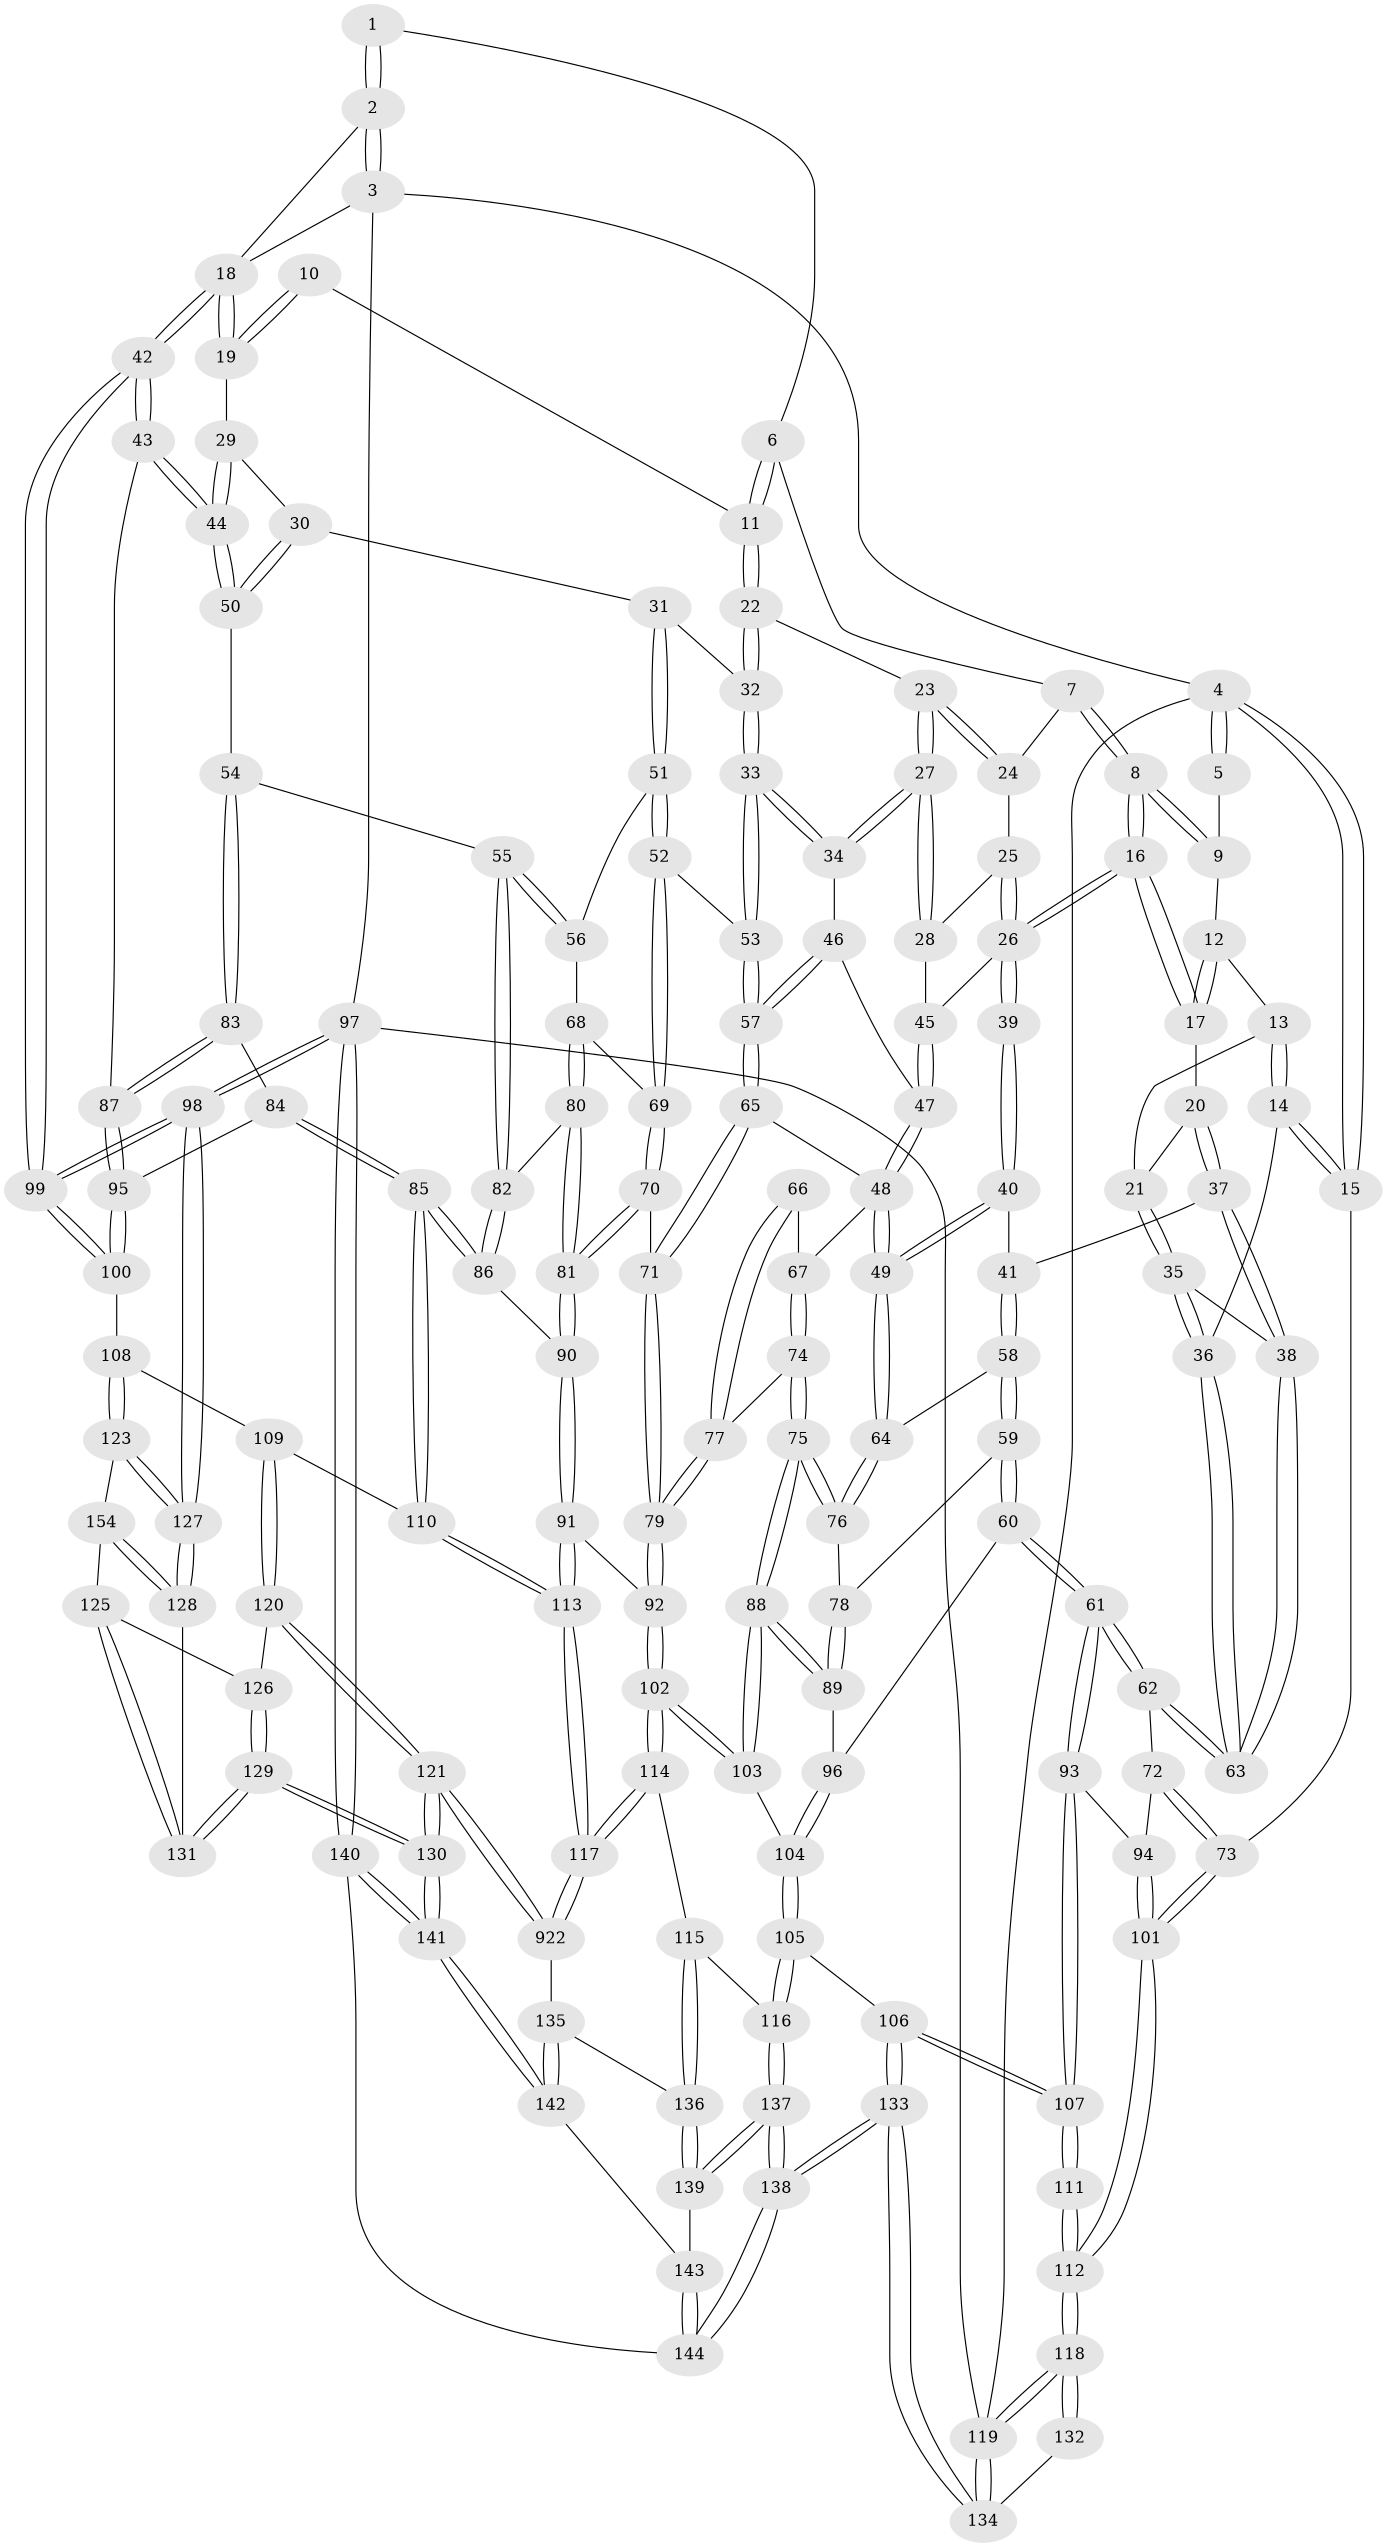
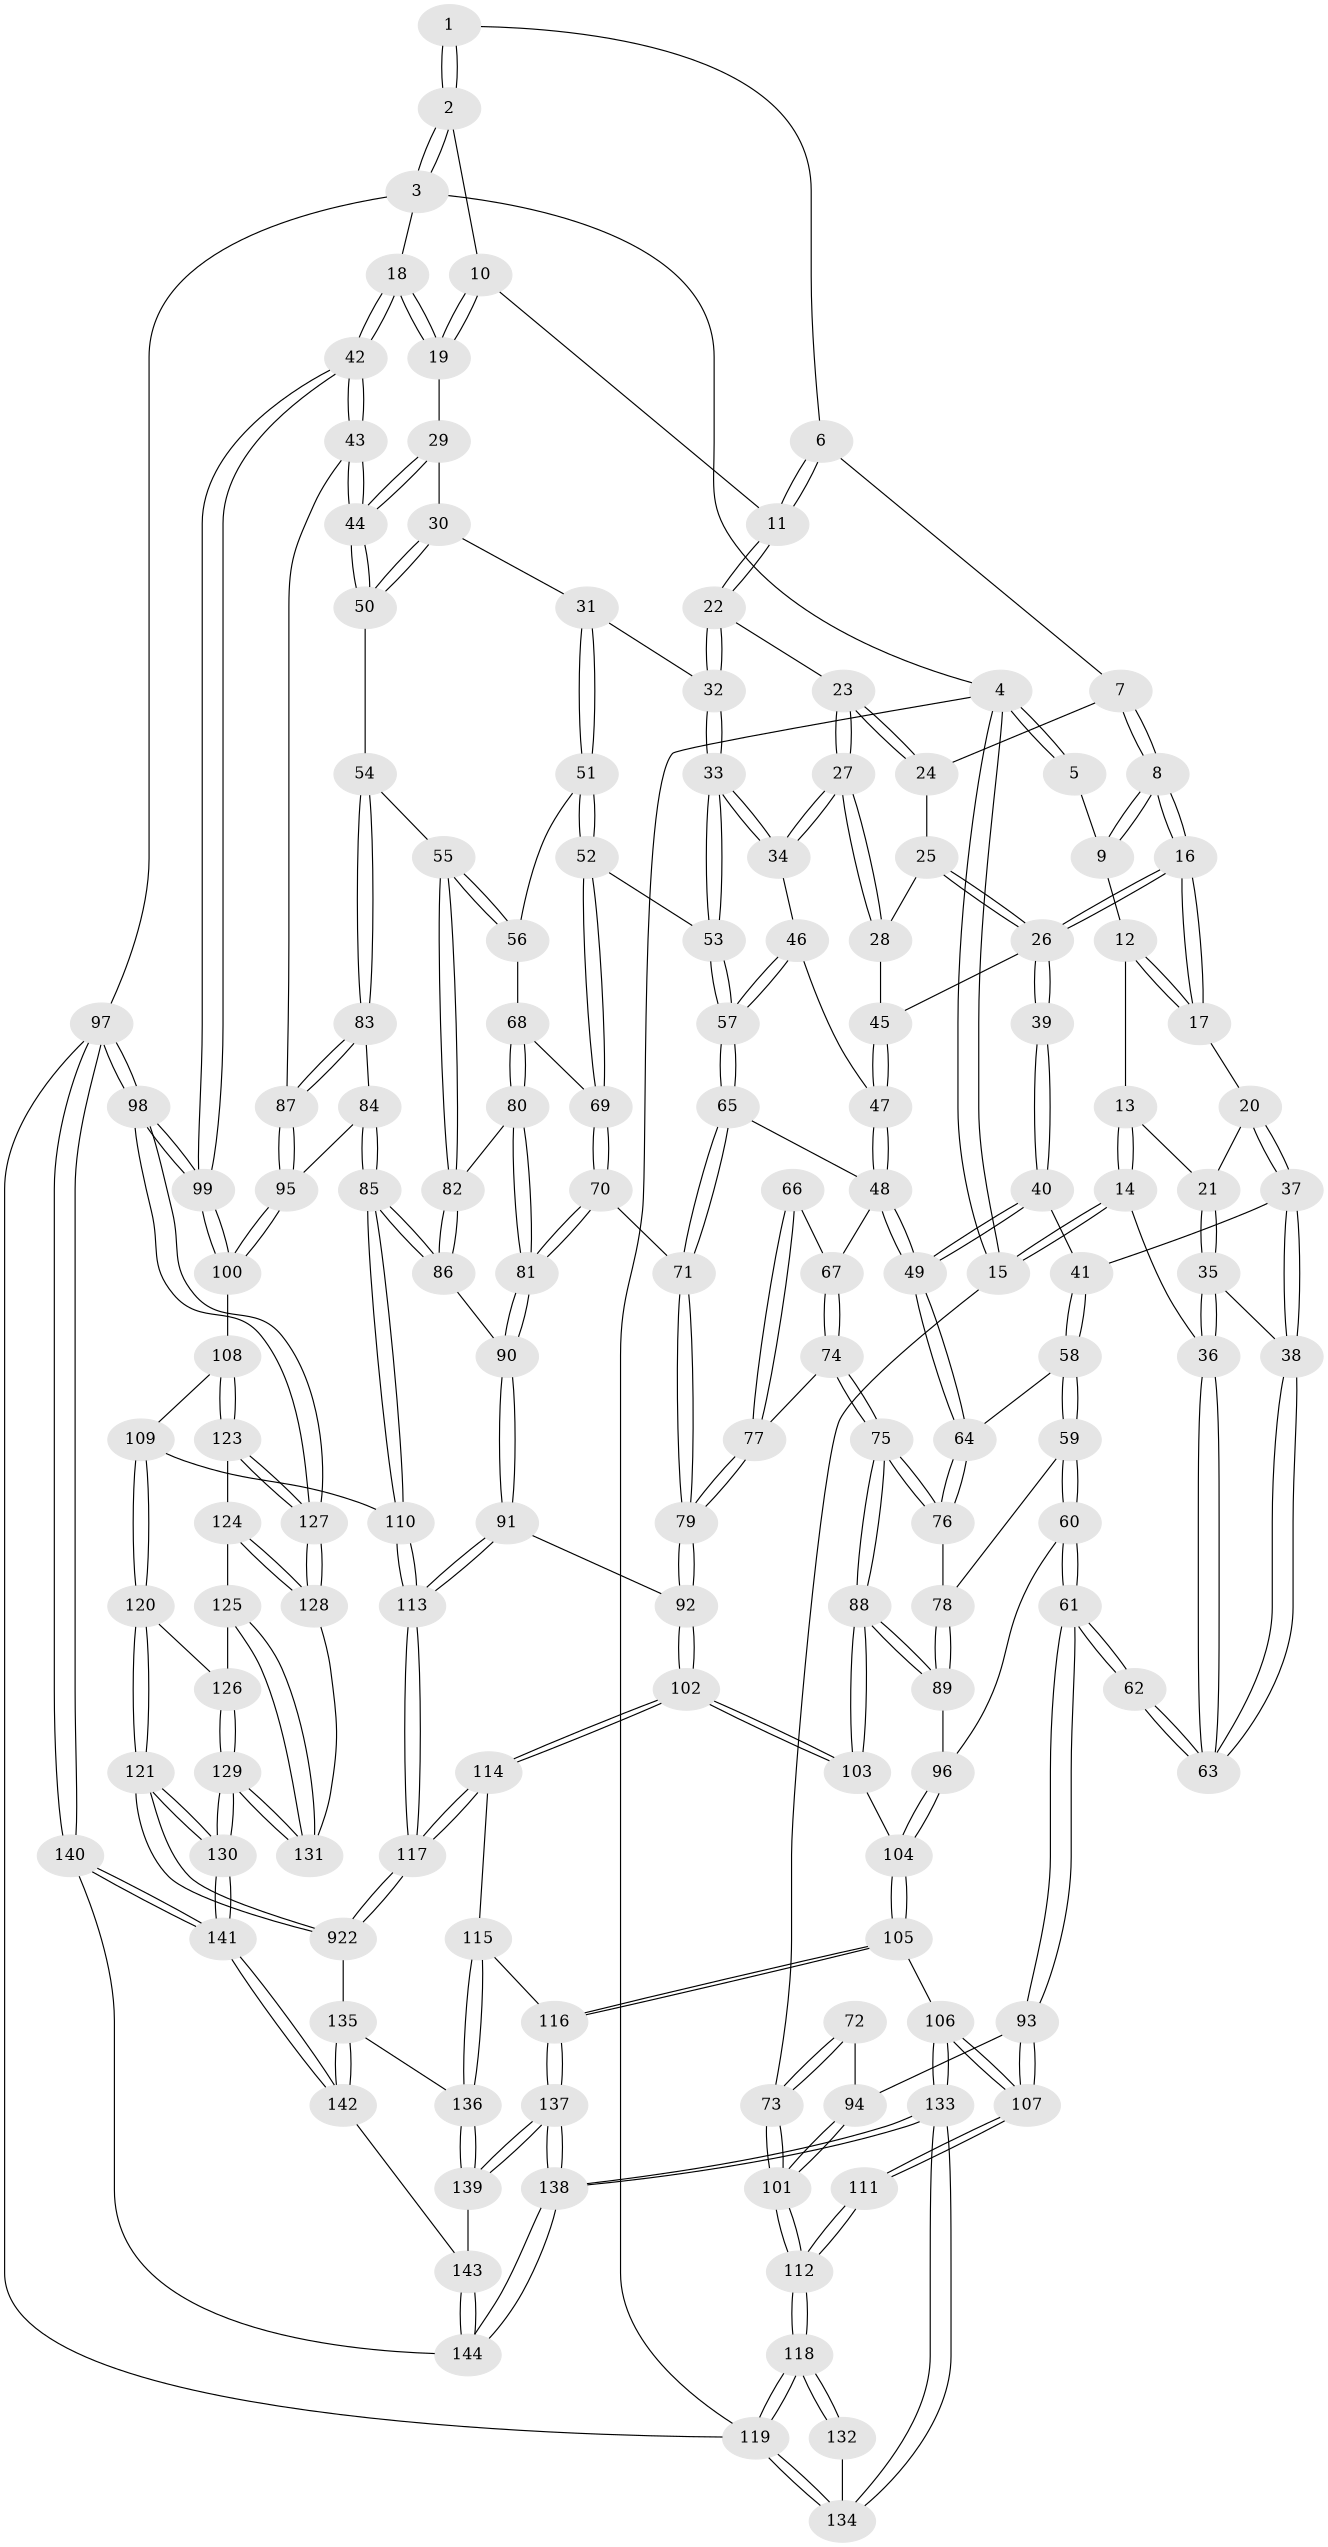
(300, 192) -> (465, 189)
(102, 1523) -> (228, 1523)
(1151, 1731) -> none
